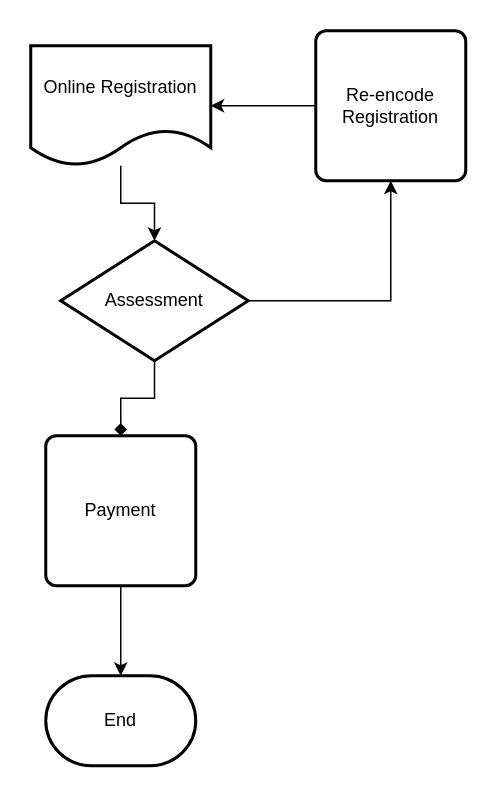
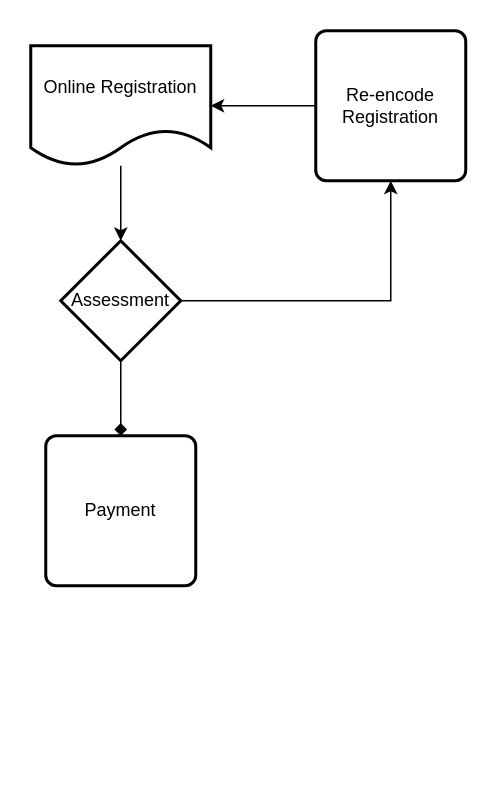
(155, 301) -> (121, 301)
(121, 626) -> none
(121, 721) -> none
